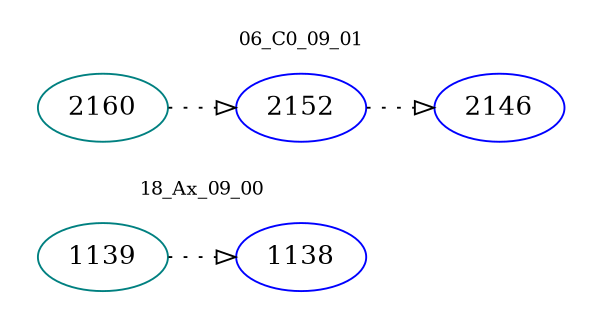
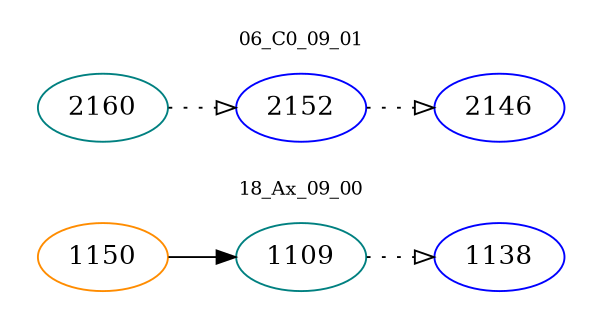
none -> (103, 257)
(103, 257) -> (301, 257)
